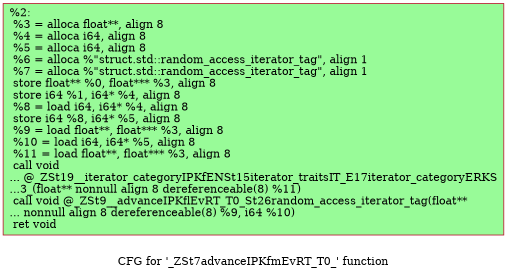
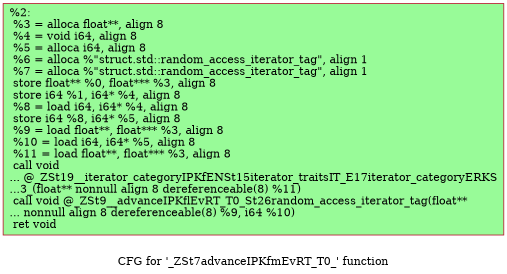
(78, 36) -> (73, 36)
